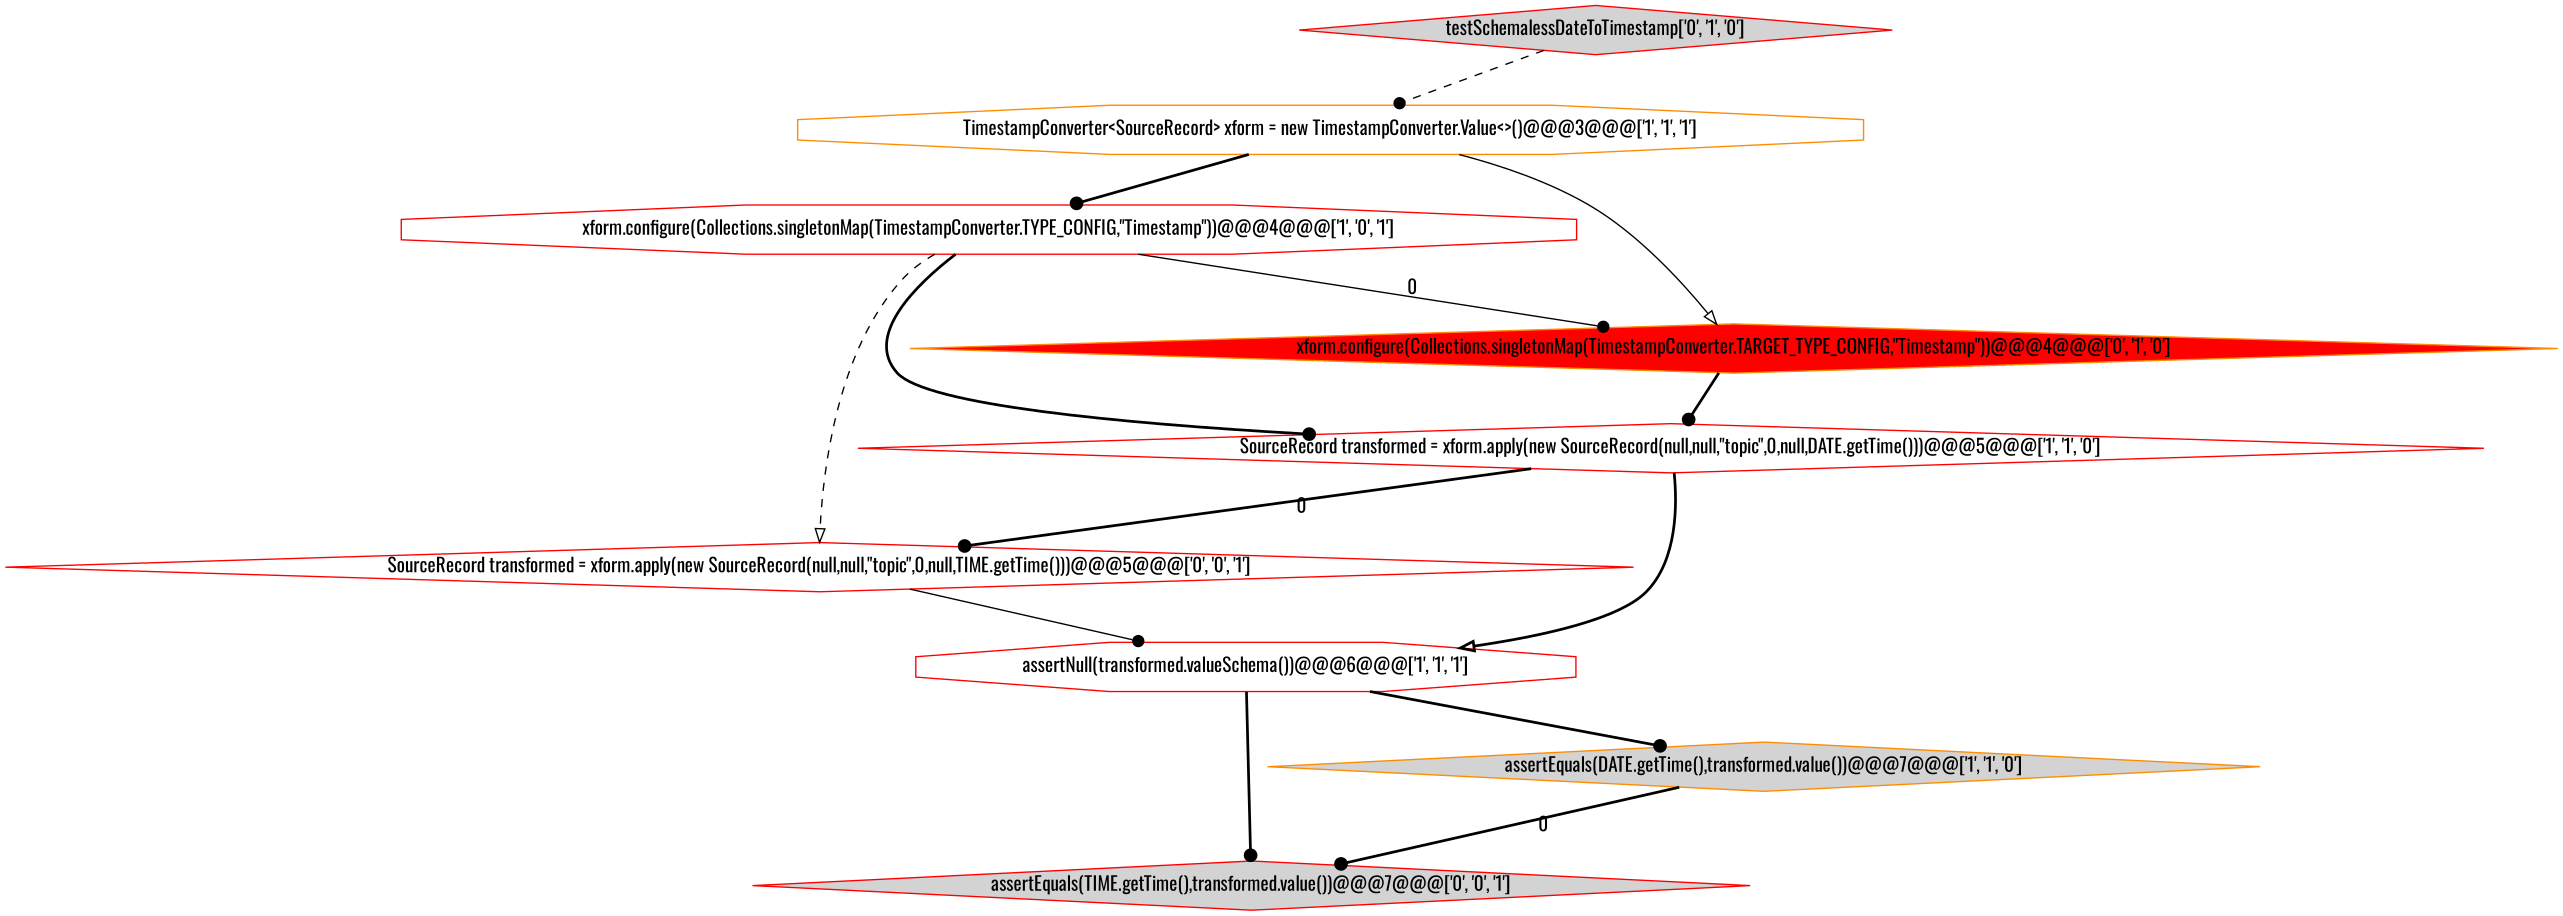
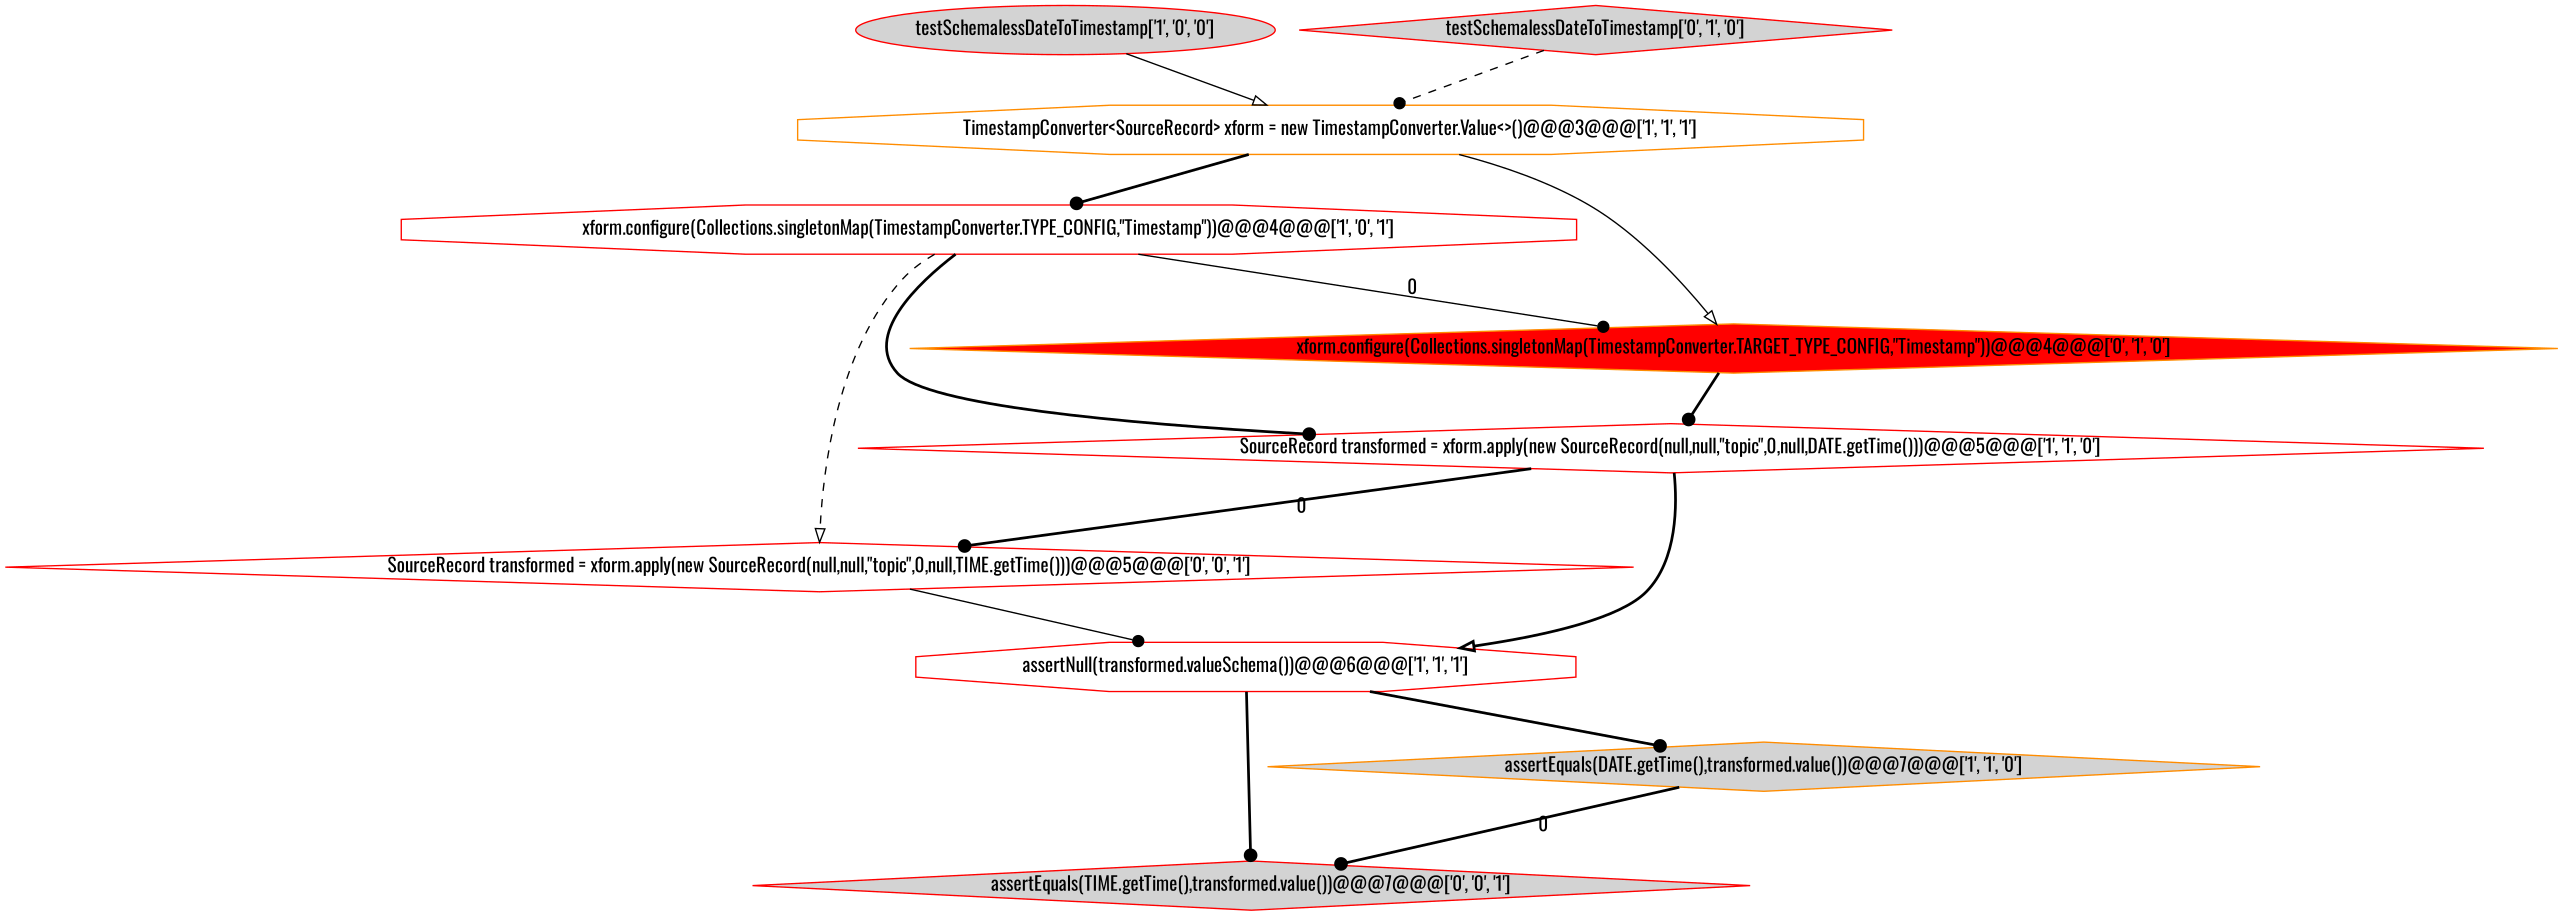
none -> (1065, 30)
